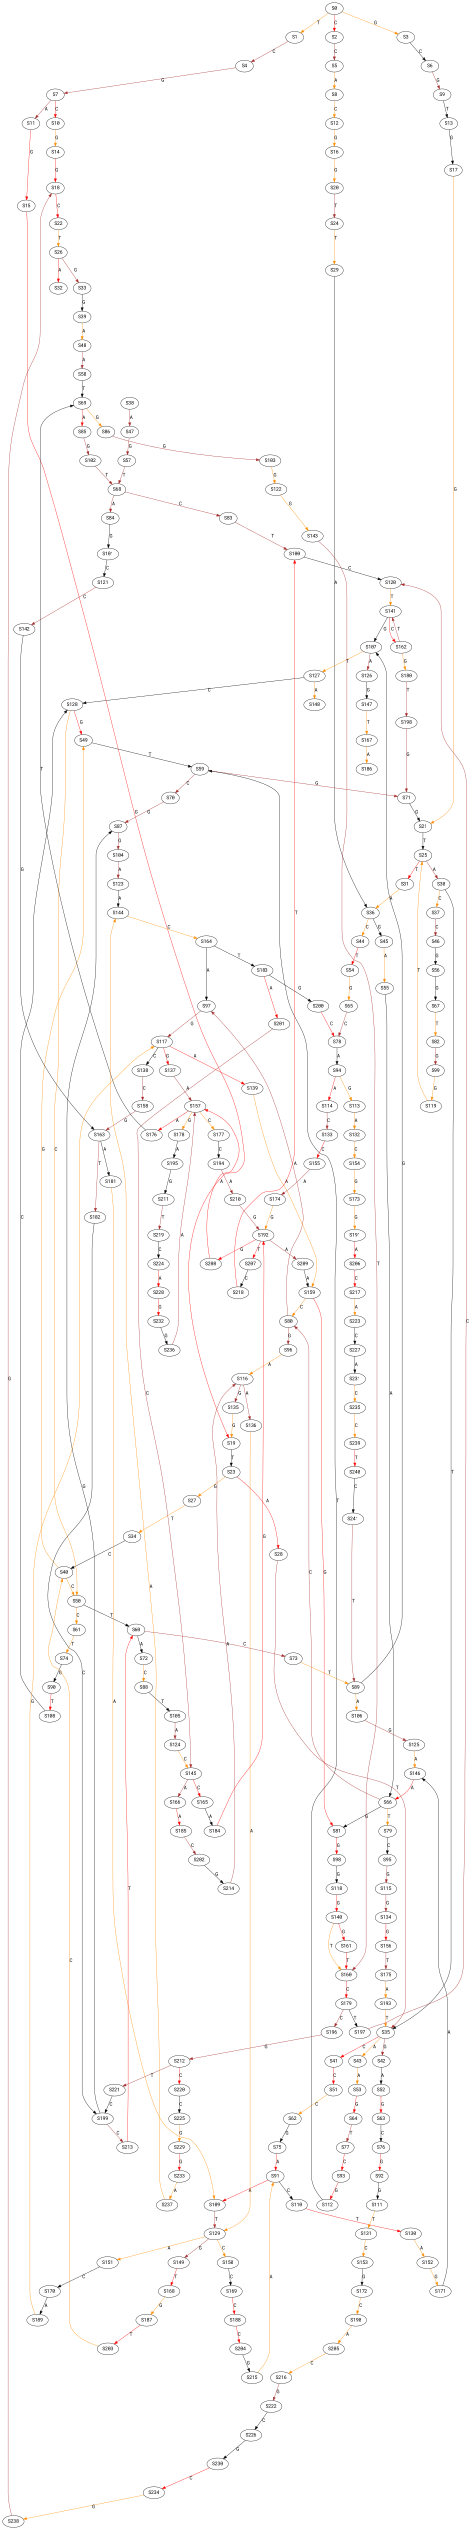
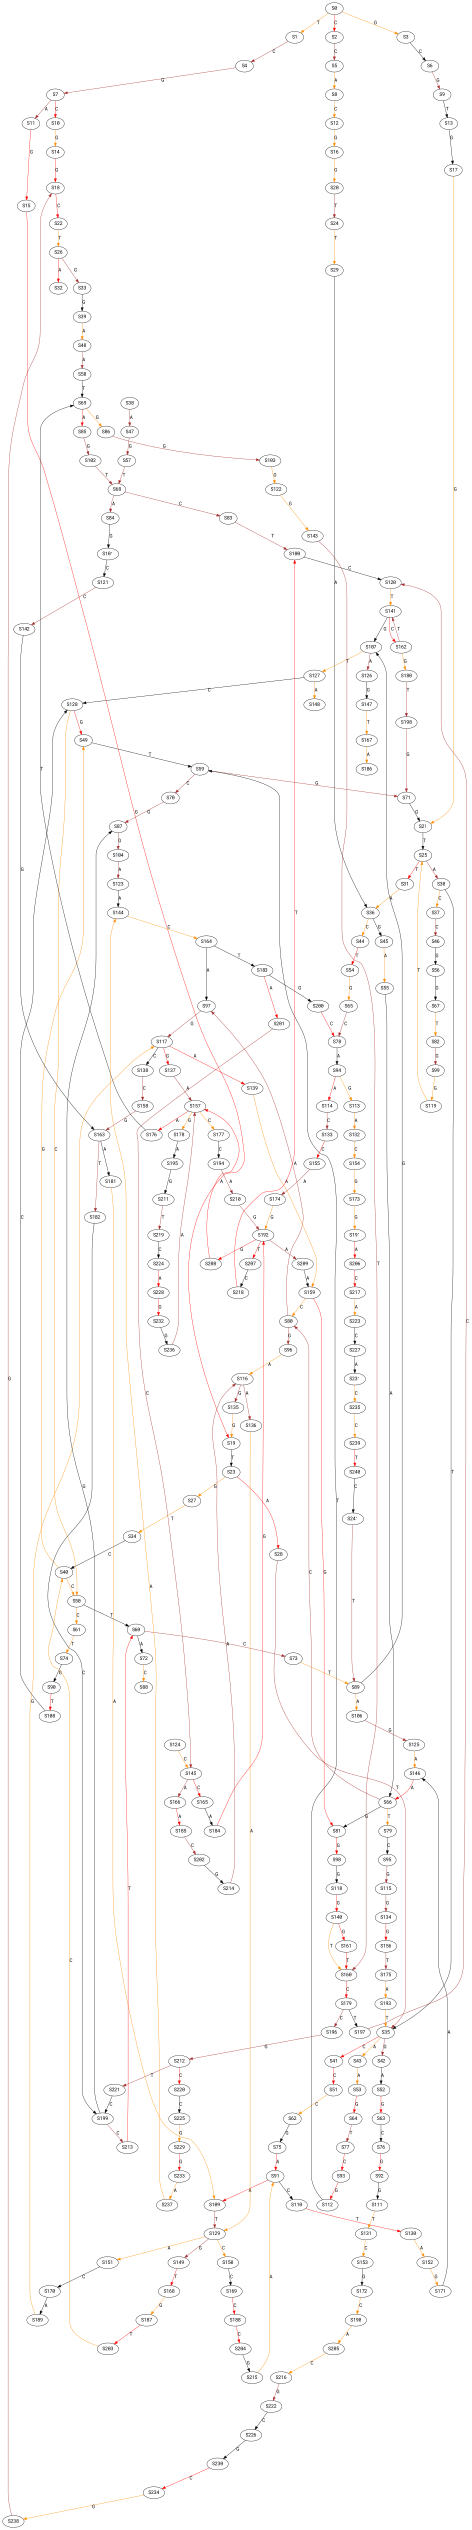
(175, 1716) -> none
